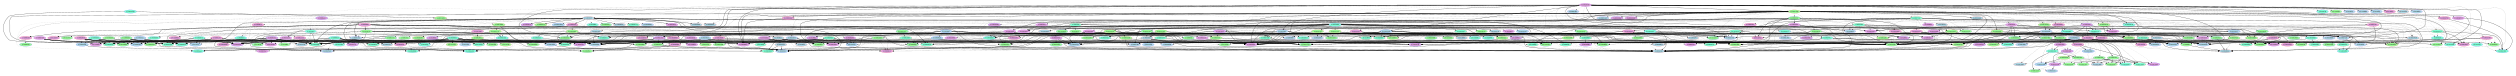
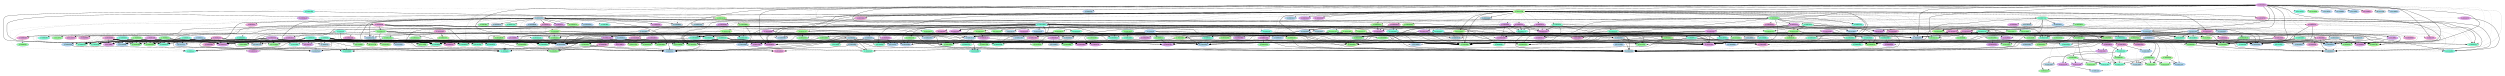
(271, 45) -> (274, 45)
(1948, 48) -> (1884, 50)
